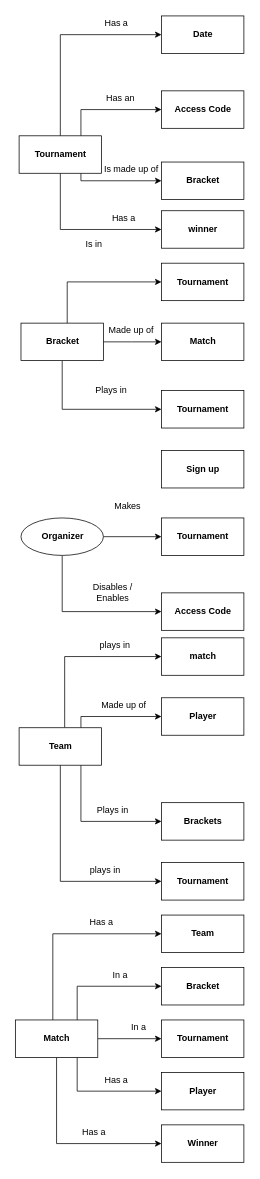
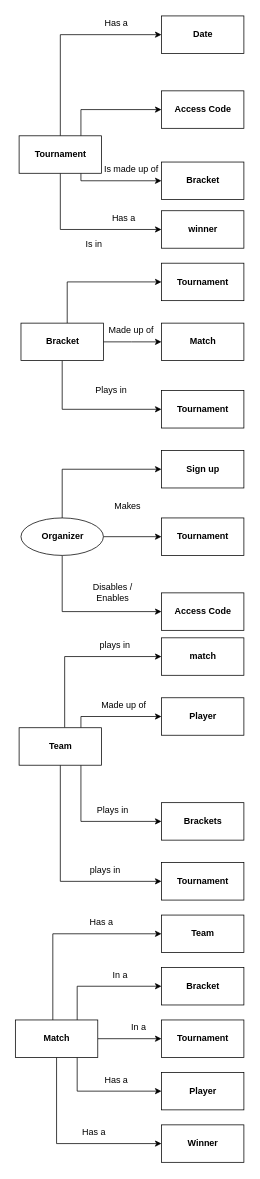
(120, 98) -> none
none -> (85, 469)
